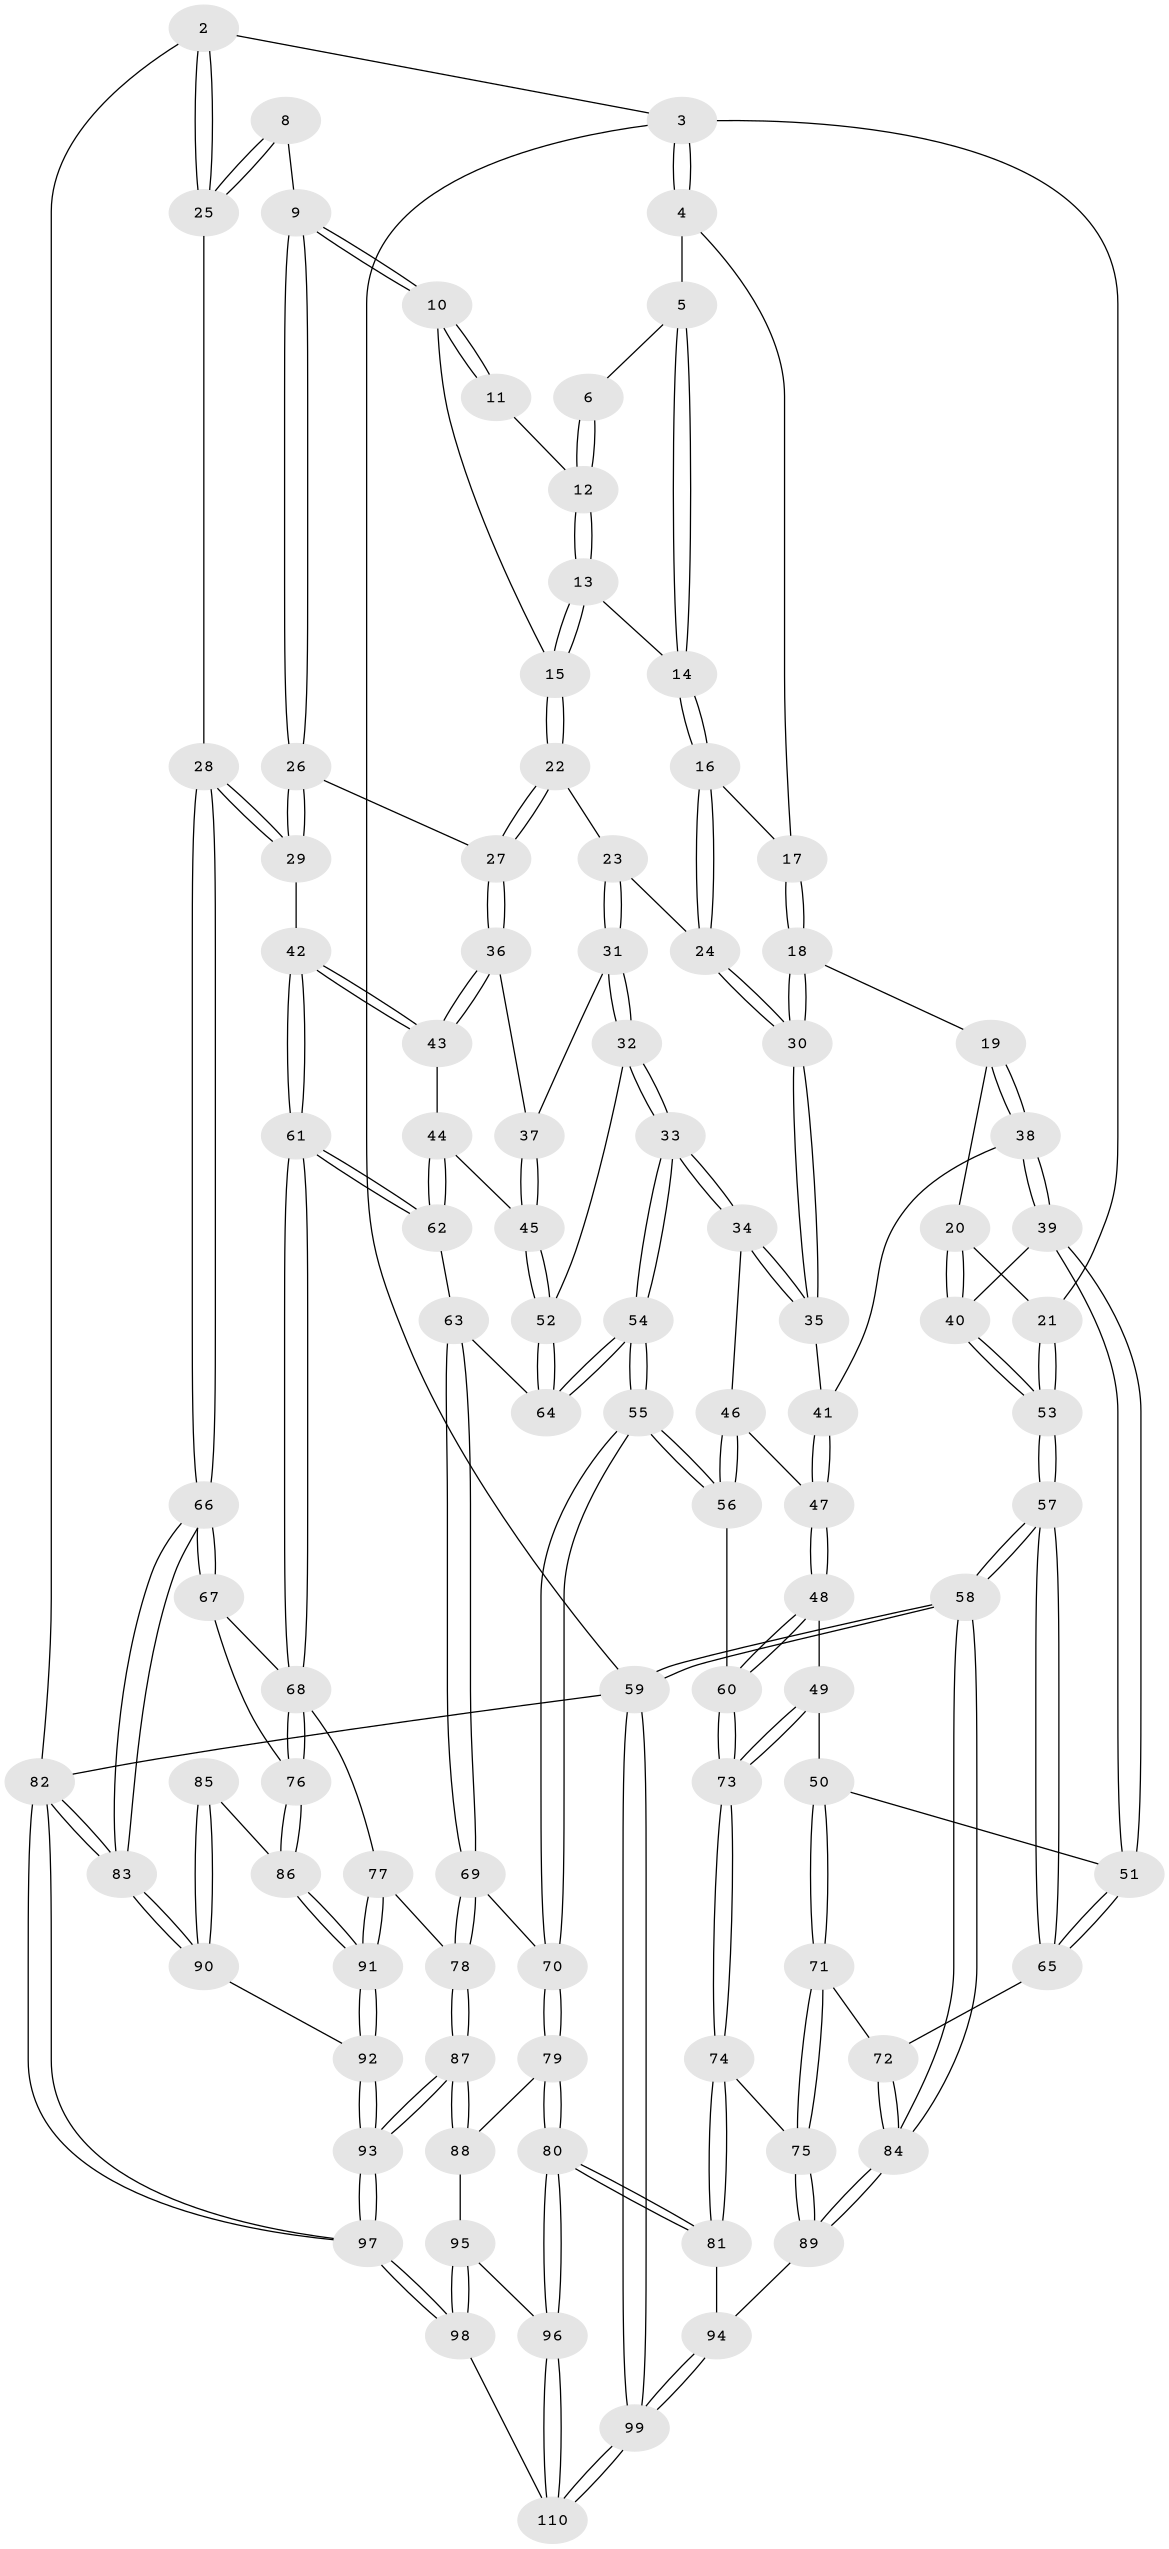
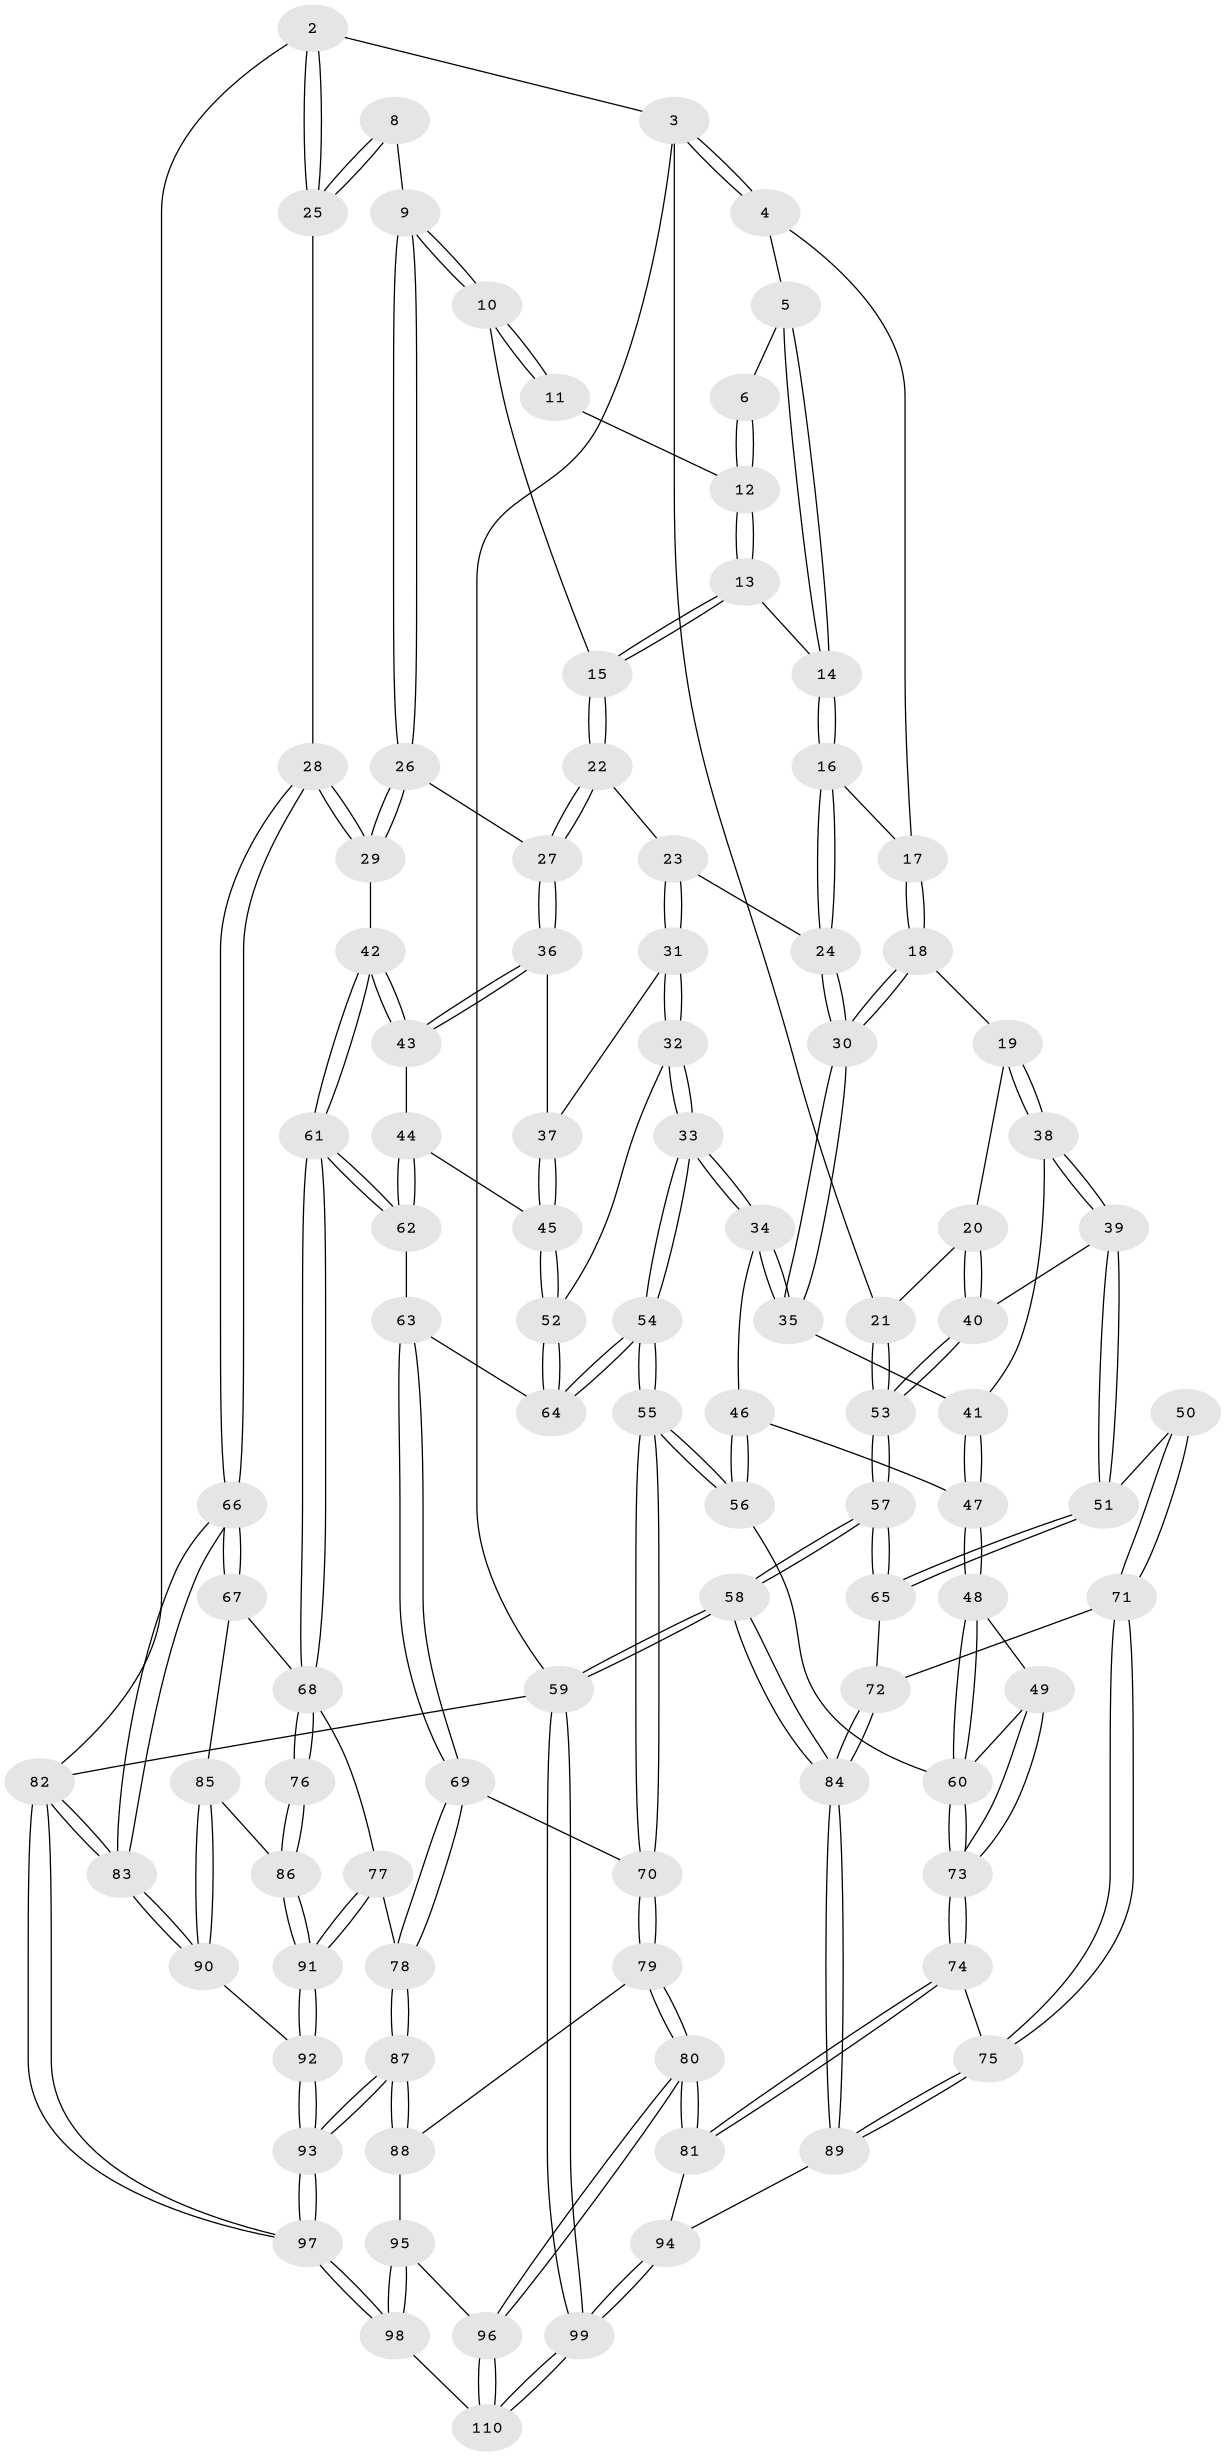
(241, 1694) -> (219, 1690)
(819, 1736) -> (999, 1736)
